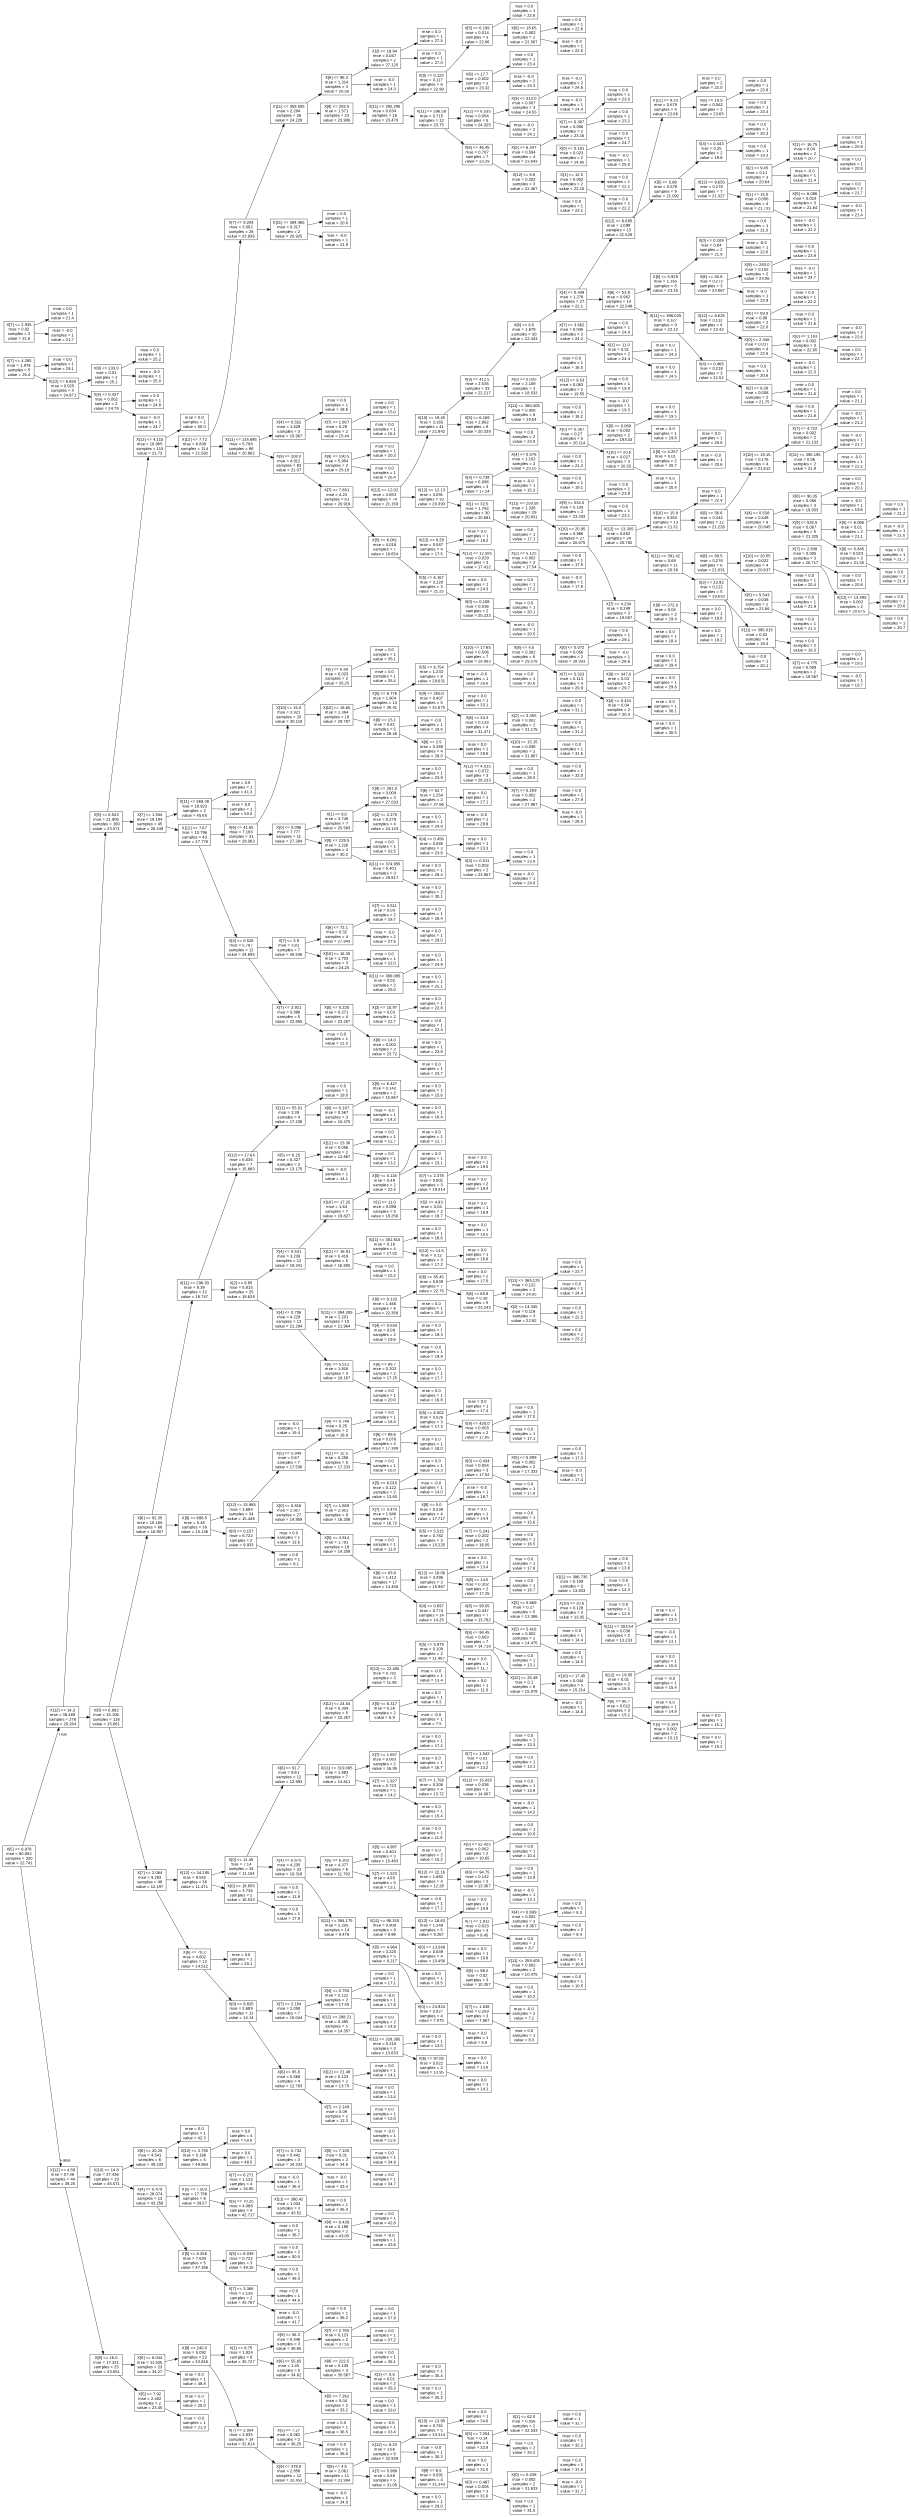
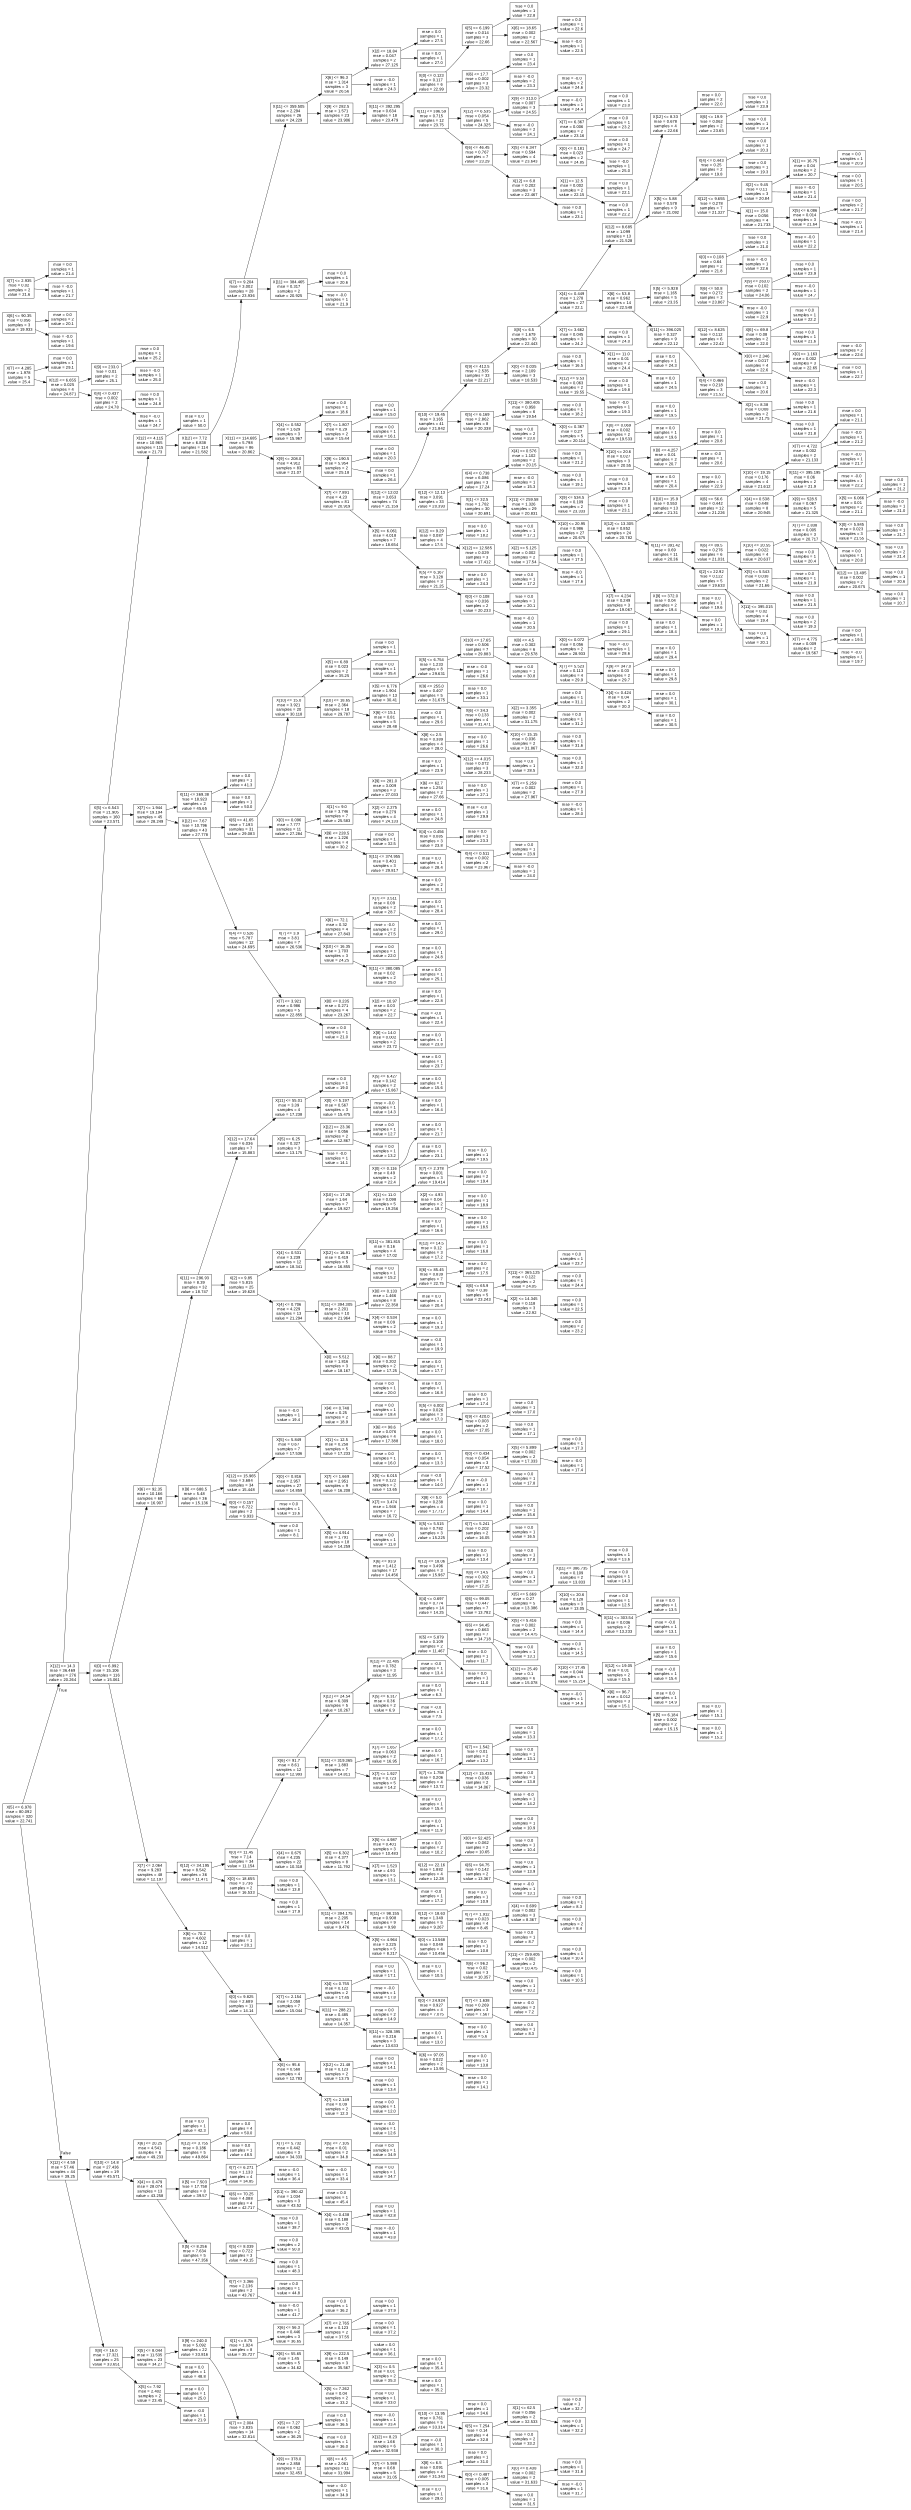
(779, 512) -> (778, 494)
(385, 2357) -> (385, 2350)
